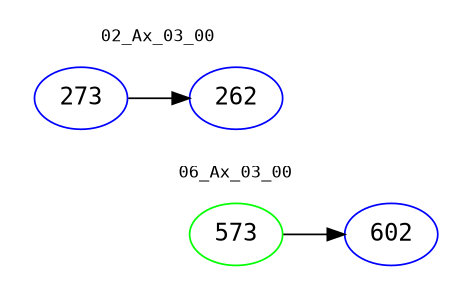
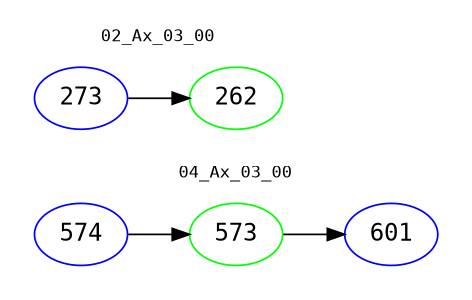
(236, 98) -> (236, 98)
(236, 173) -> (236, 173)
none -> (81, 234)
(391, 234) -> (391, 234)
